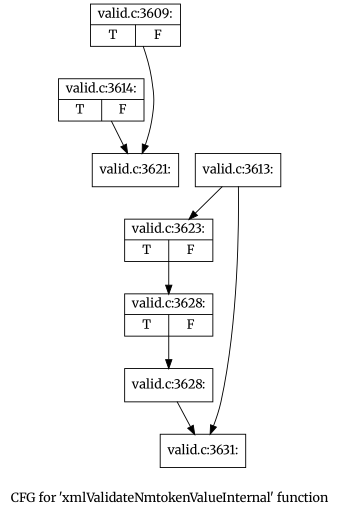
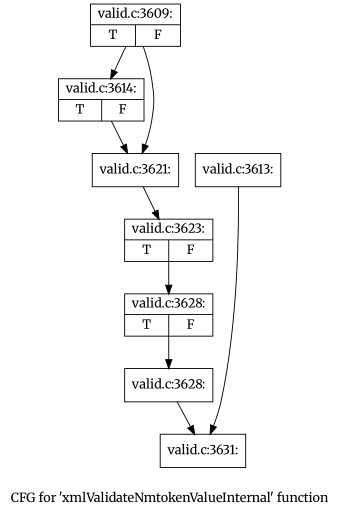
none -> (120, 58)
(209, 200) -> (149, 199)
